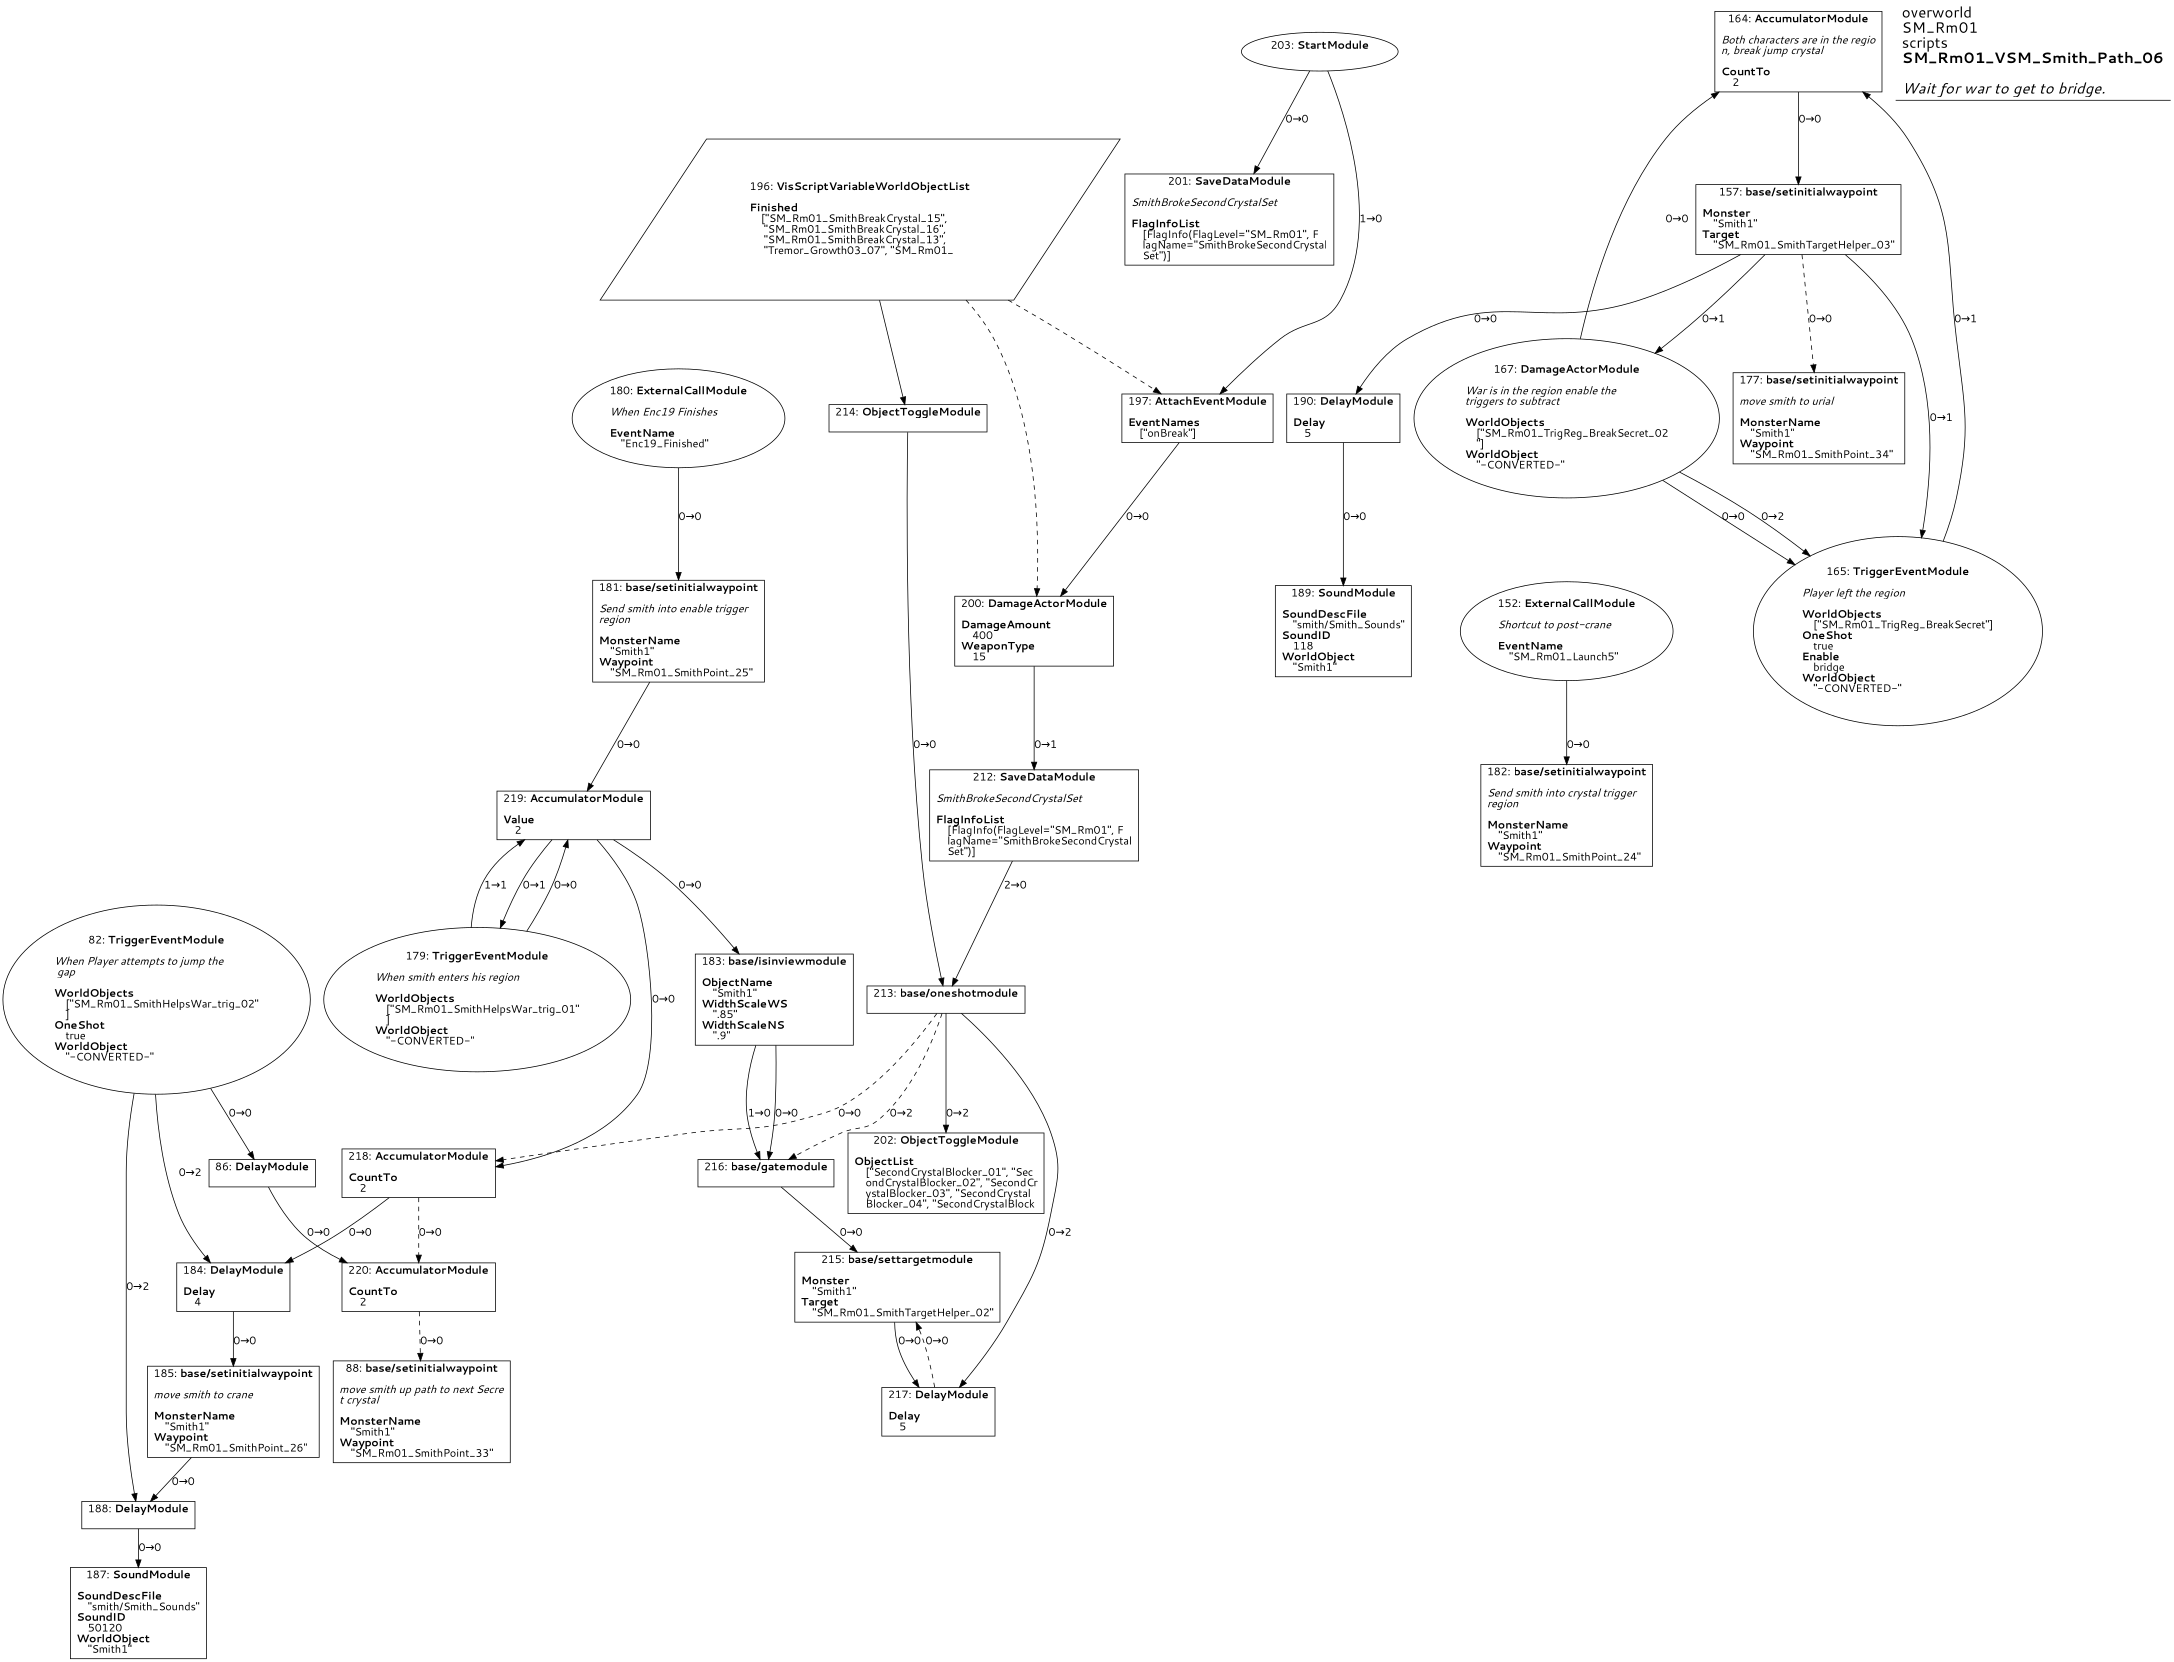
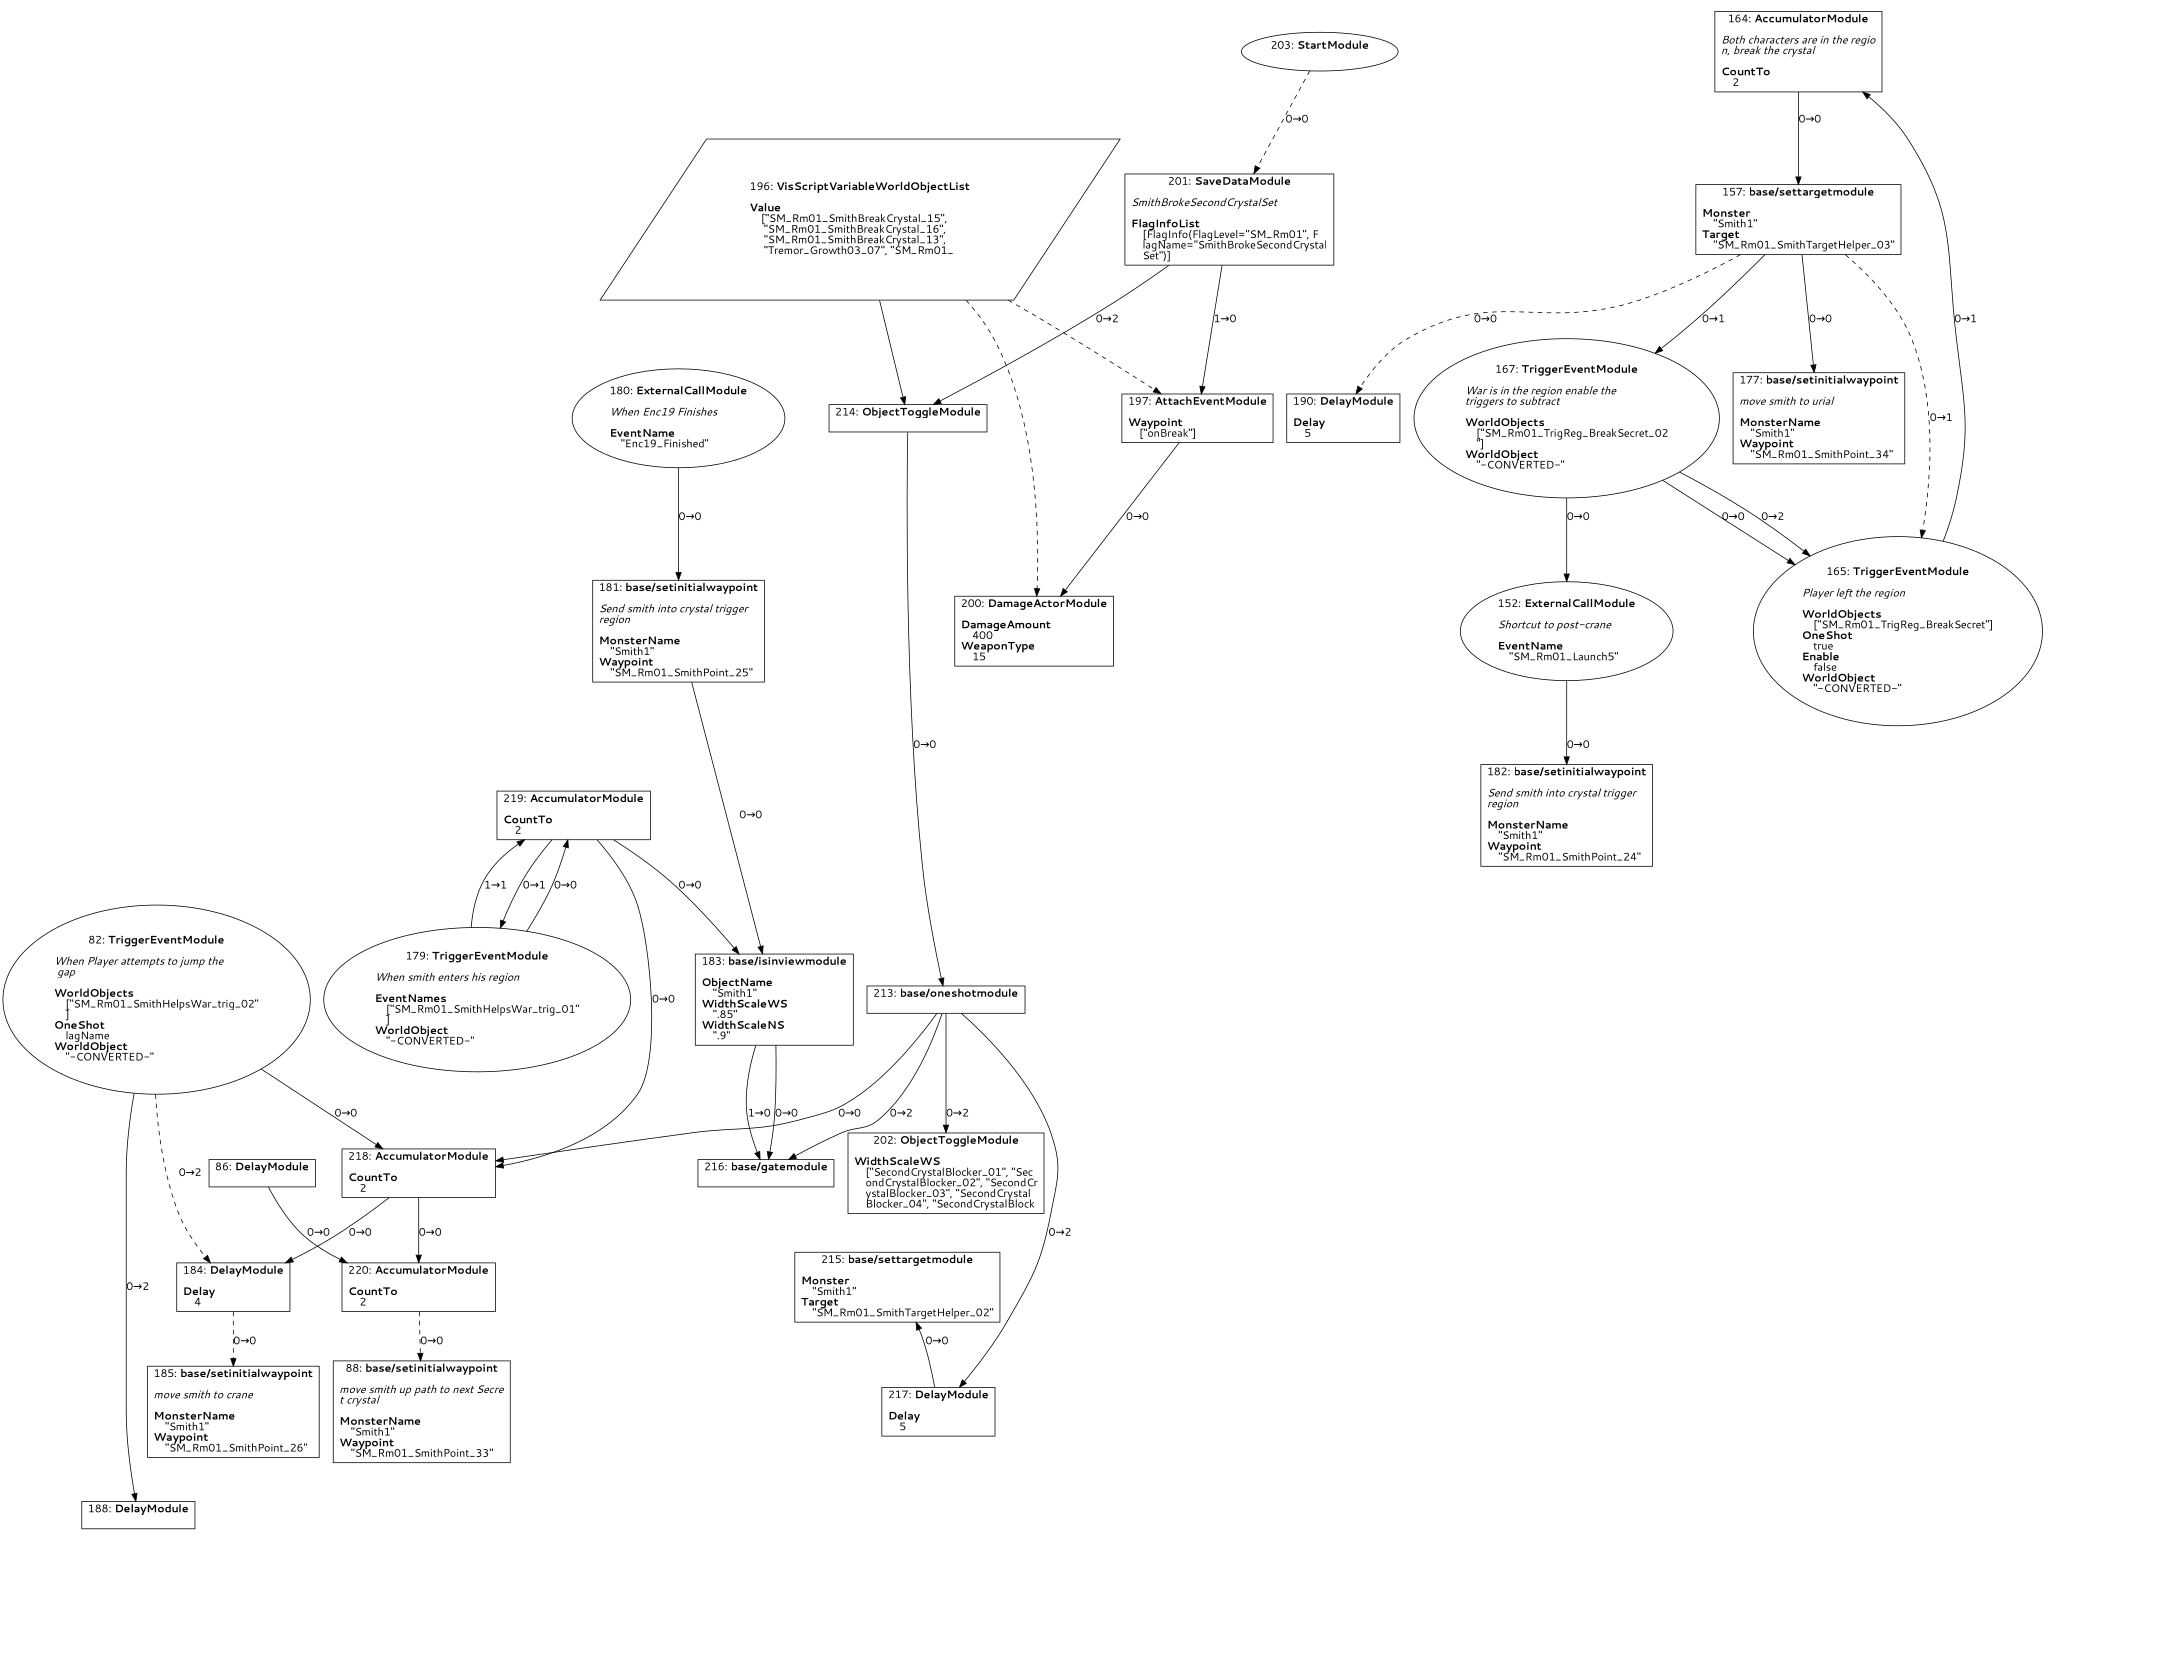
(1772, 51) -> (1768, 51)
(2033, 52) -> none
(1284, 119) -> (1284, 119)
(1812, 192) -> (1812, 192)
(1625, 205) -> (1567, 536)
(774, 208) -> (766, 208)
(1355, 258) -> (1212, 326)
(1808, 310) -> (1808, 310)
(1543, 313) -> (1543, 313)
none -> (1057, 337)
(1580, 370) -> (1580, 370)
(1924, 380) -> (1924, 380)
(1164, 423) -> (1156, 423)
(675, 609) -> (675, 609)
(1343, 631) -> none
(1823, 668) -> (1819, 668)
(620, 733) -> (726, 814)
(1034, 815) -> none
(519, 820) -> (528, 820)
(415, 999) -> (411, 999)
(70, 1036) -> (82, 1036)
(891, 1108) -> (891, 1108)
(230, 1121) -> (319, 1107)
(740, 1129) -> (740, 1129)
(884, 1162) -> (897, 1162)
(168, 1180) -> (168, 1180)
(816, 1217) -> none
(419, 1226) -> (419, 1226)
(233, 1335) -> (233, 1335)
(900, 1353) -> none
(928, 1358) -> (928, 1358)
(174, 1477) -> none
(138, 1613) -> none
